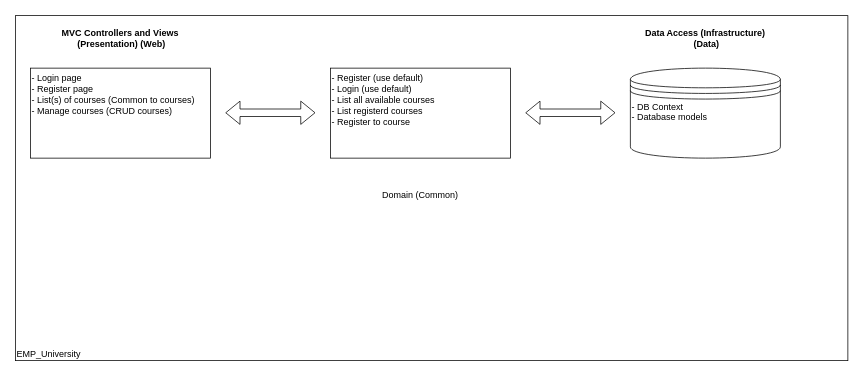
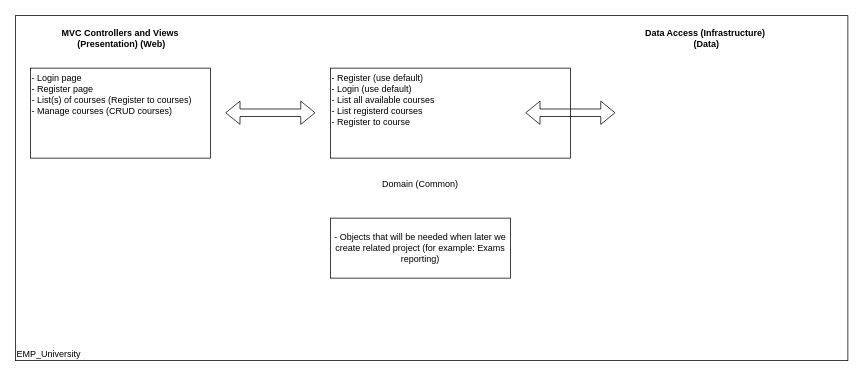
(121, 100) -> (121, 100)
(420, 113) -> (450, 113)
(705, 113) -> none
(420, 195) -> (420, 184)
none -> (420, 248)
